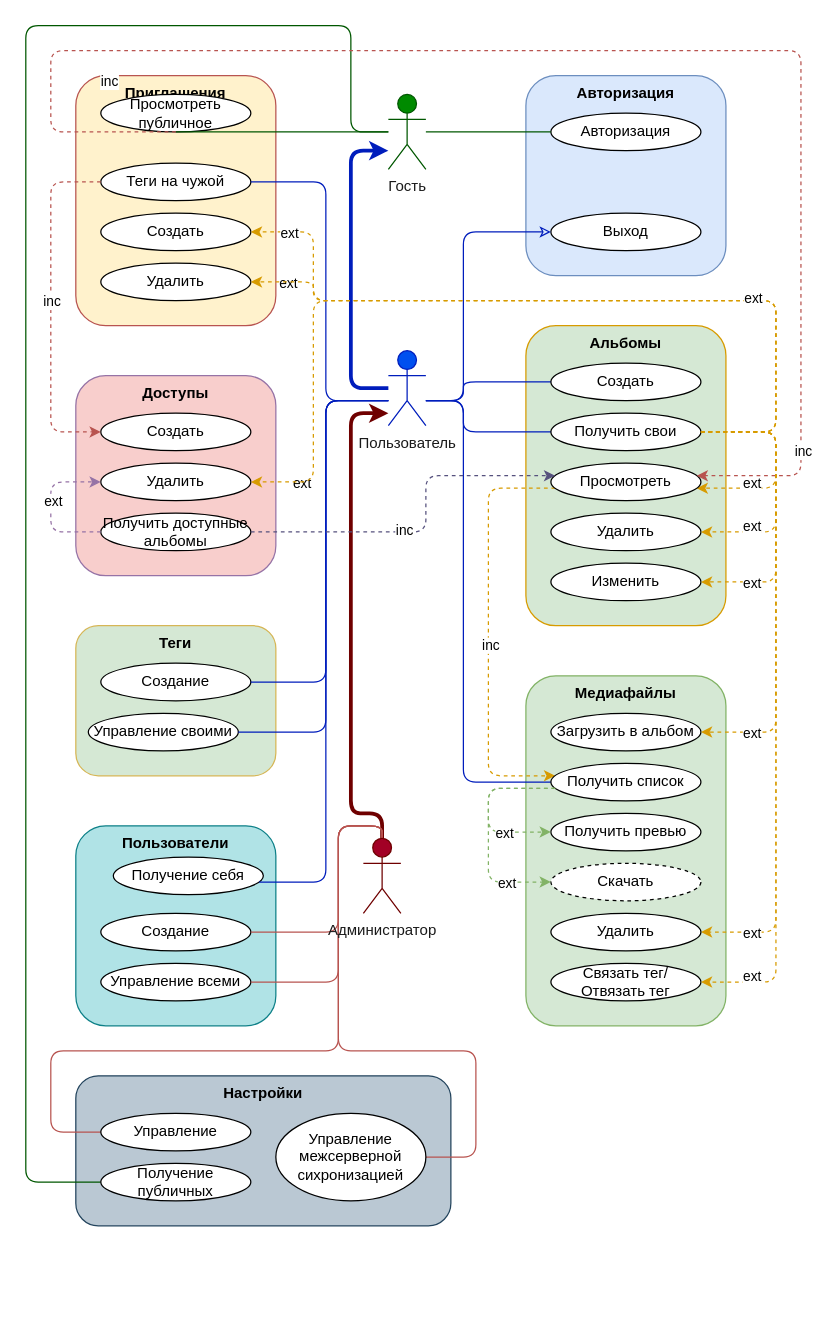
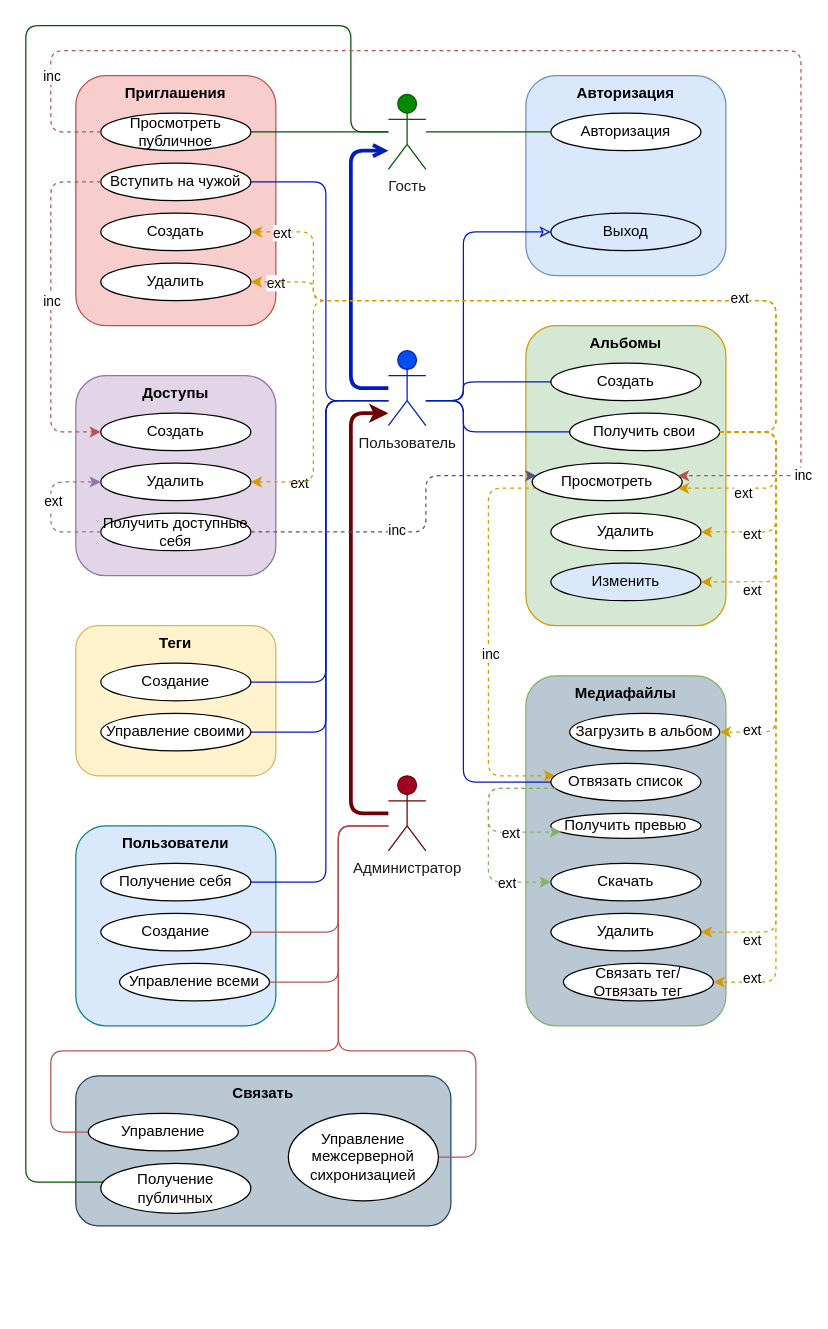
(176, 93) -> (176, 93)
(176, 113) -> (176, 132)
(372, 151) -> (372, 151)
(176, 182) -> (176, 182)
(626, 232) -> (626, 232)
(176, 393) -> (176, 393)
(626, 432) -> (644, 432)
(626, 482) -> (607, 482)
(176, 532) -> (176, 532)
(626, 582) -> (626, 582)
(176, 643) -> (176, 643)
(626, 693) -> (626, 693)
(163, 732) -> (176, 732)
(626, 732) -> (644, 732)
(626, 782) -> (626, 782)
(626, 832) -> (626, 826)
(176, 843) -> (176, 843)
(188, 876) -> (176, 882)
(382, 876) -> (407, 813)
(626, 882) -> (626, 882)
(176, 982) -> (194, 982)
(626, 982) -> (638, 982)
(263, 1093) -> (263, 1093)
(176, 1132) -> (163, 1132)
(351, 1157) -> (363, 1157)
(176, 1182) -> (176, 1188)
